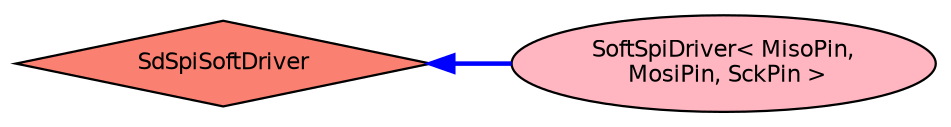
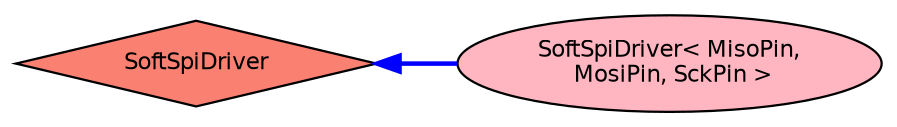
(223, 64) -> (196, 64)
